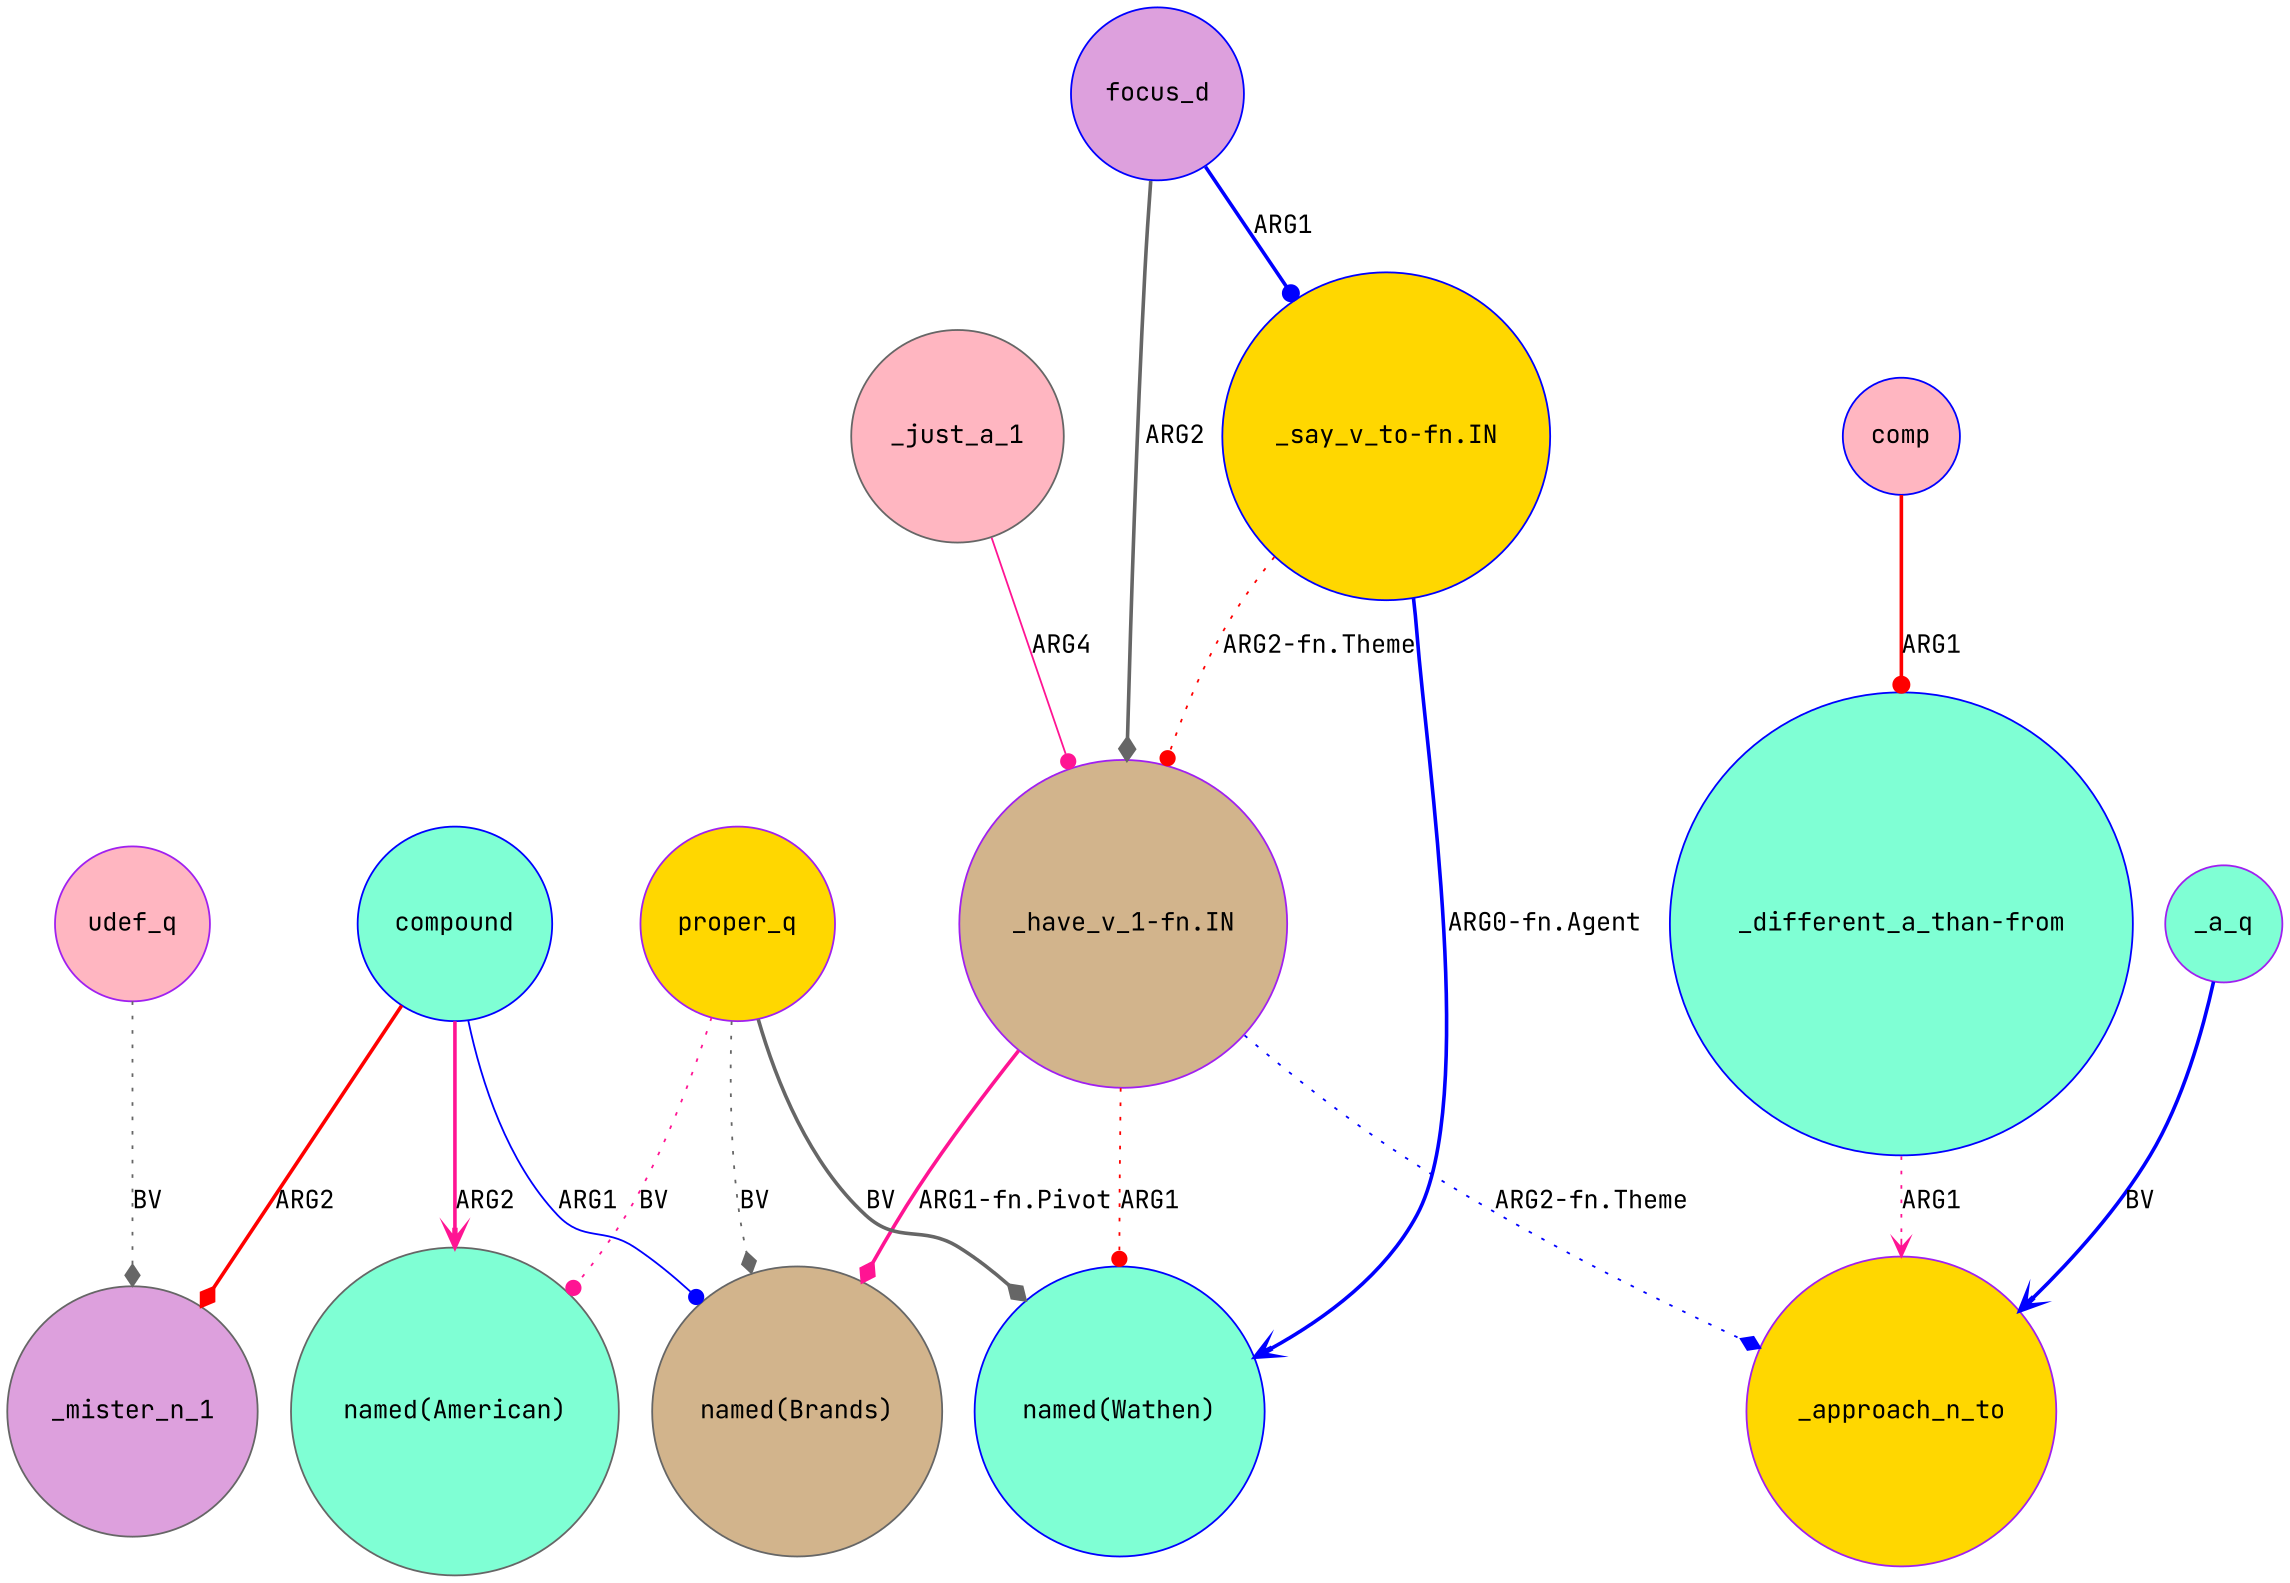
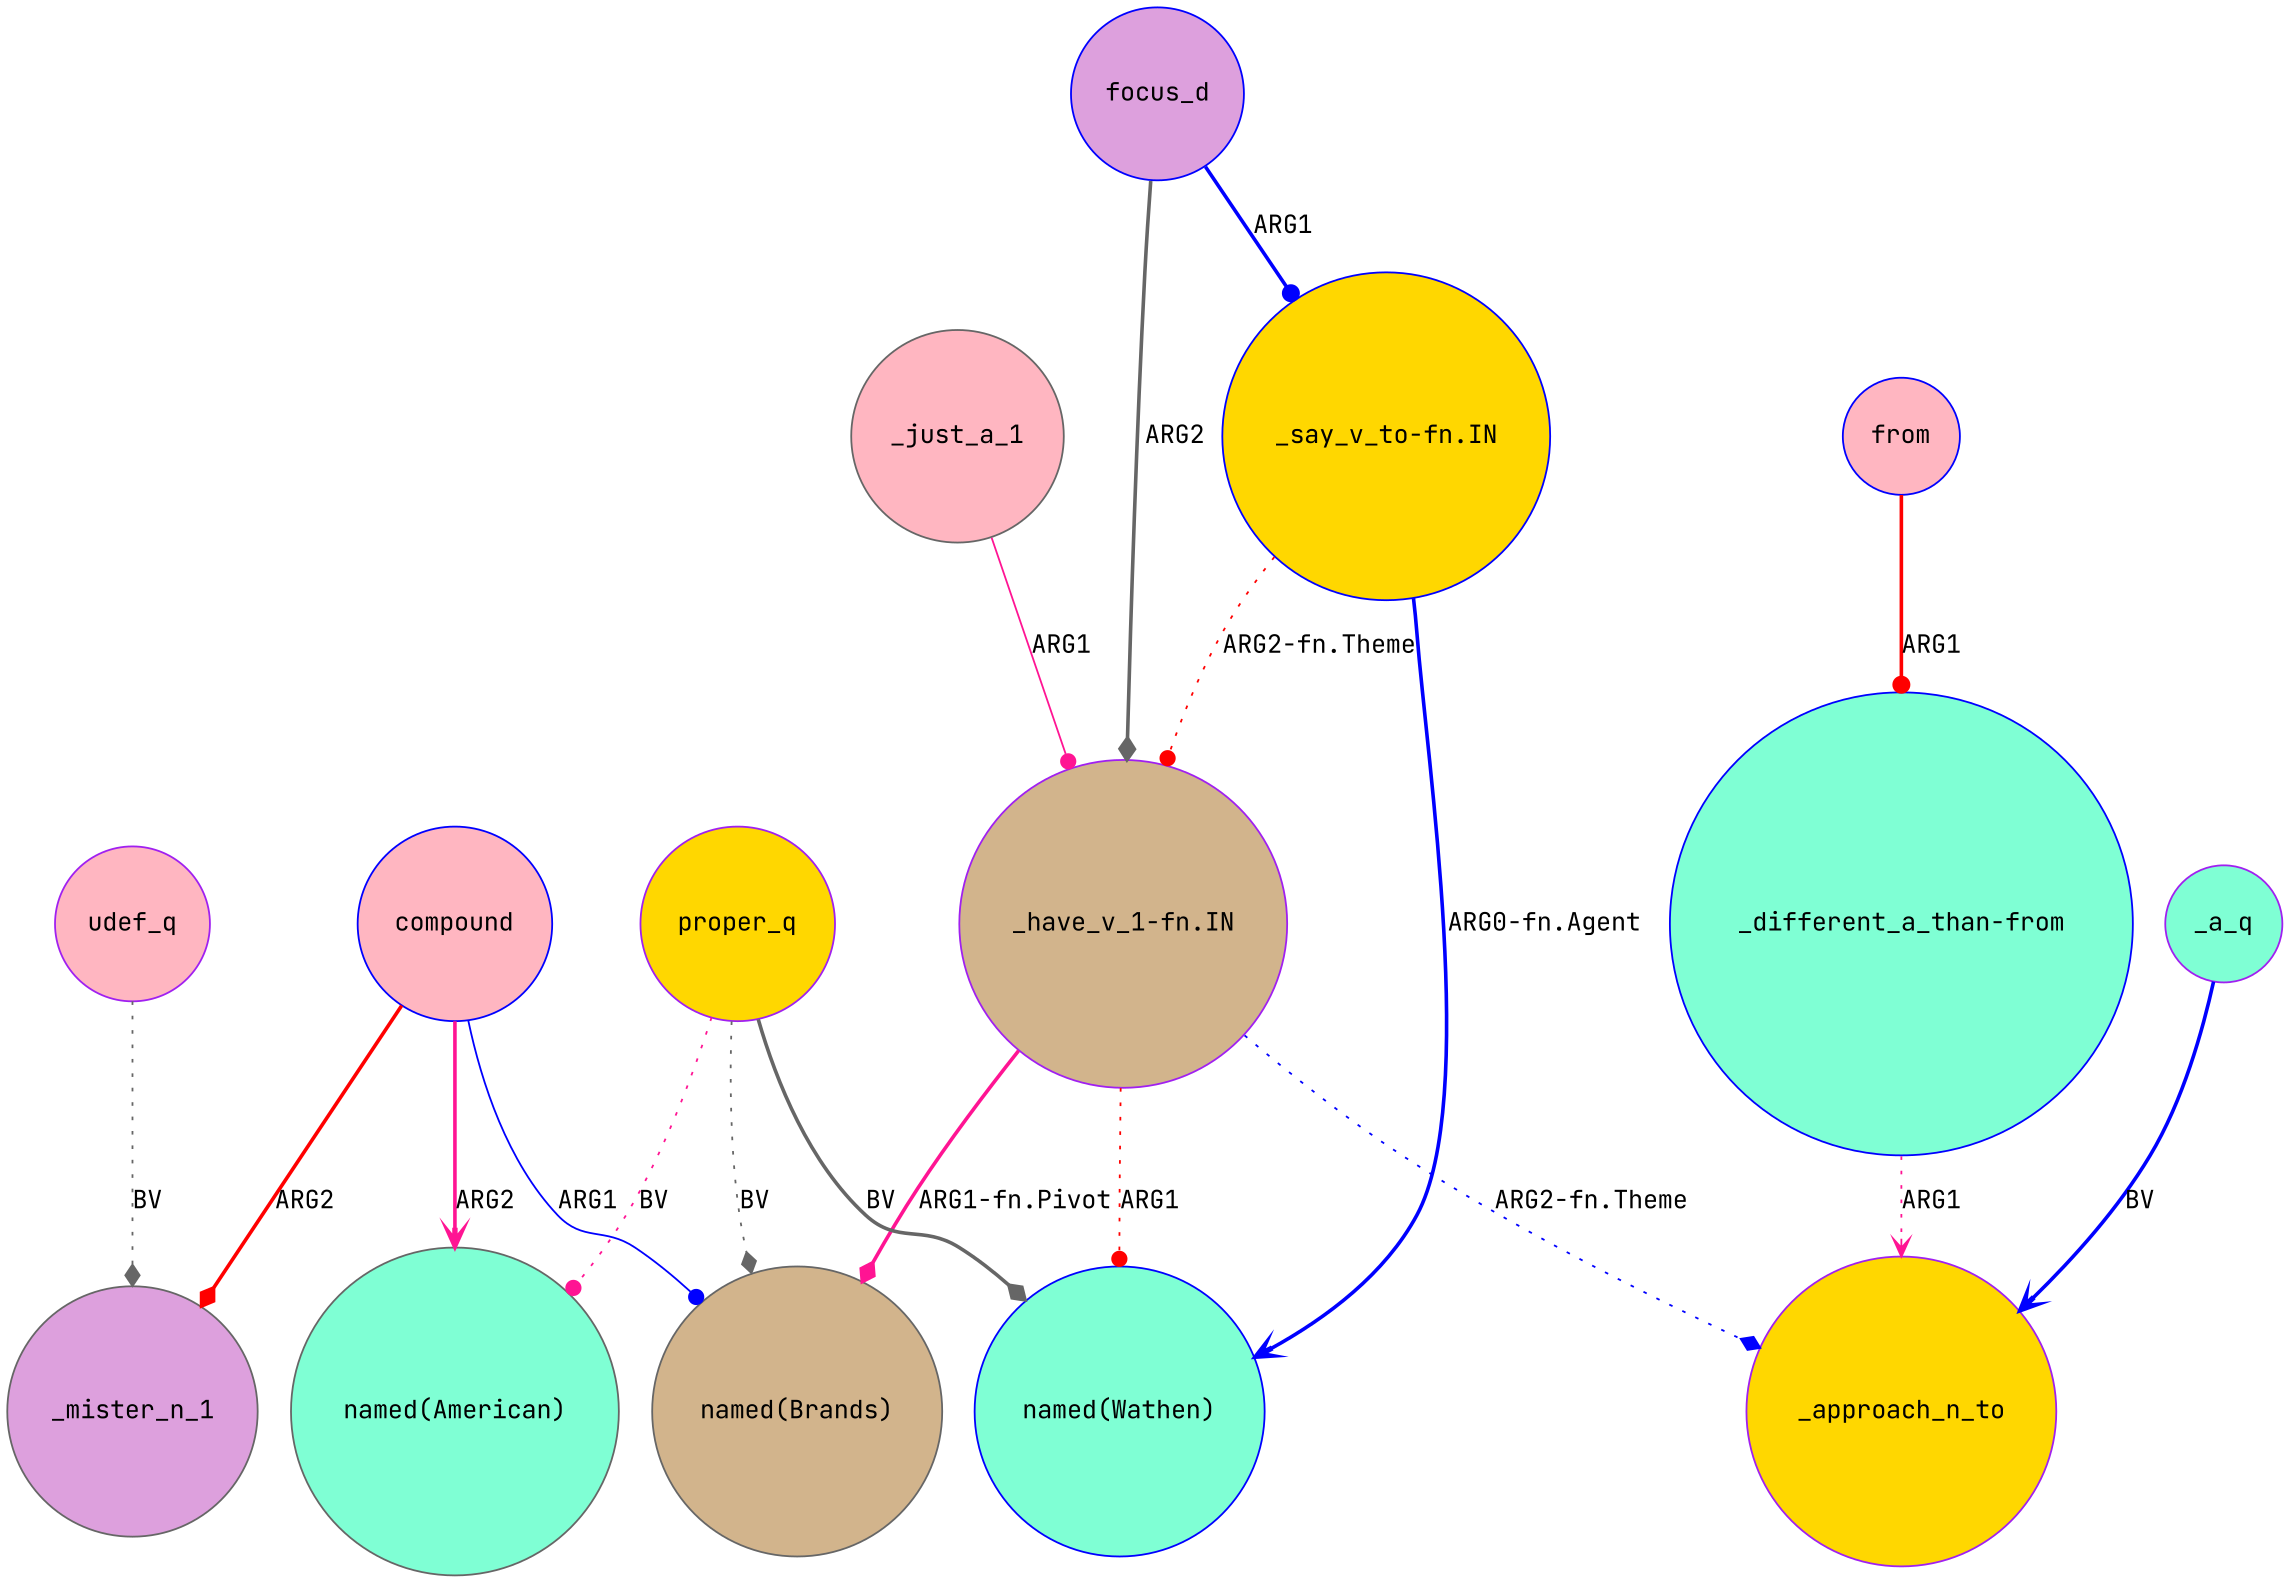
(1901, 436) -> (1901, 436)
(1062, 646) -> (1062, 646)
(455, 924) -> (455, 924)
